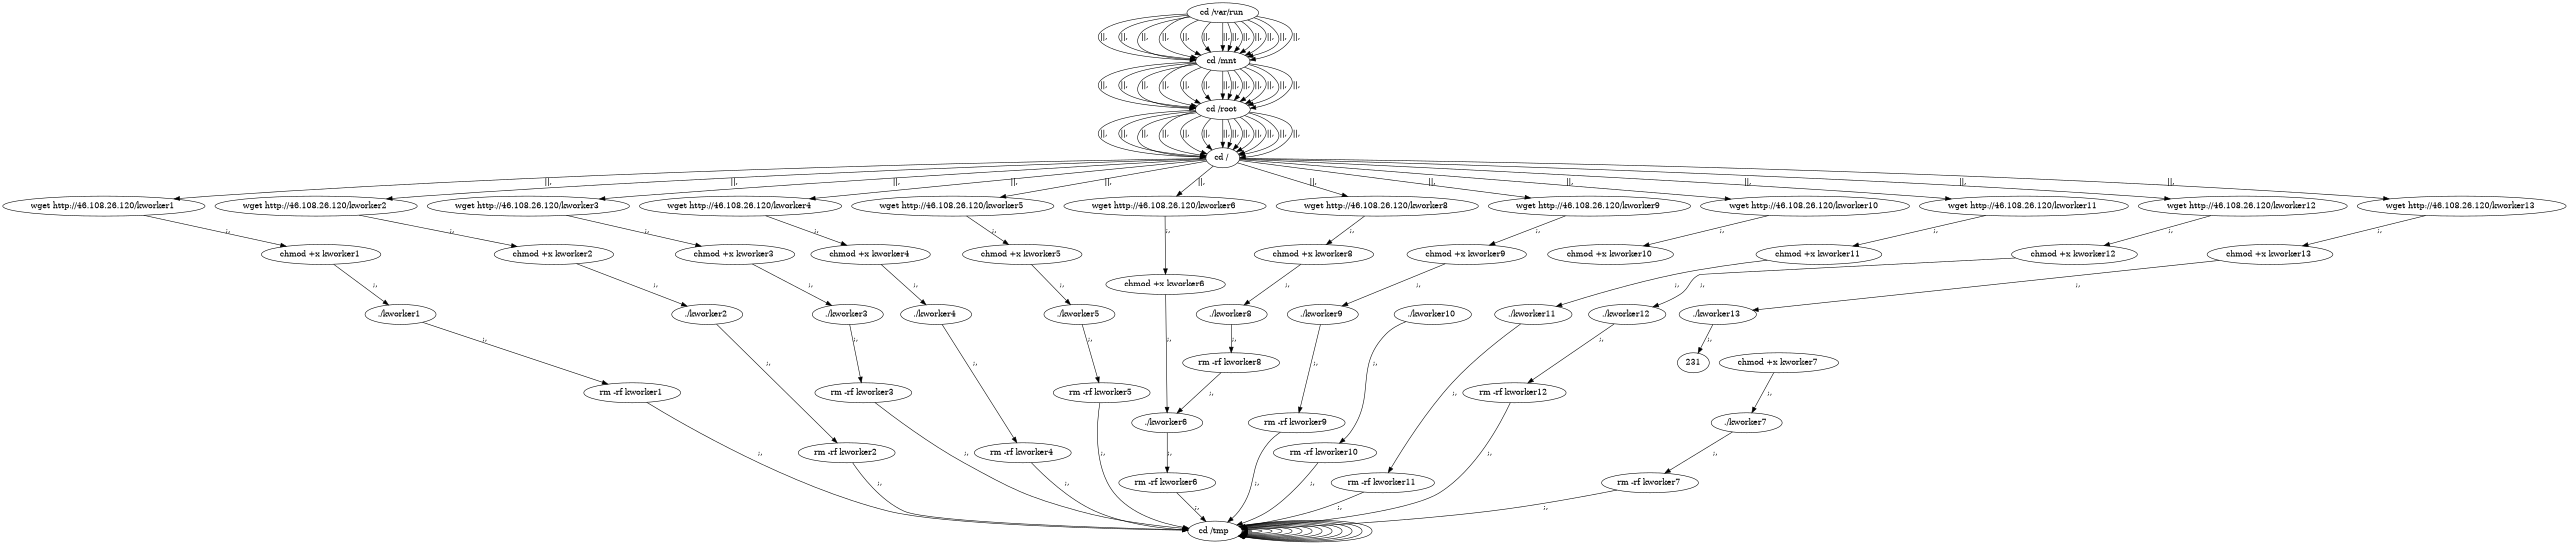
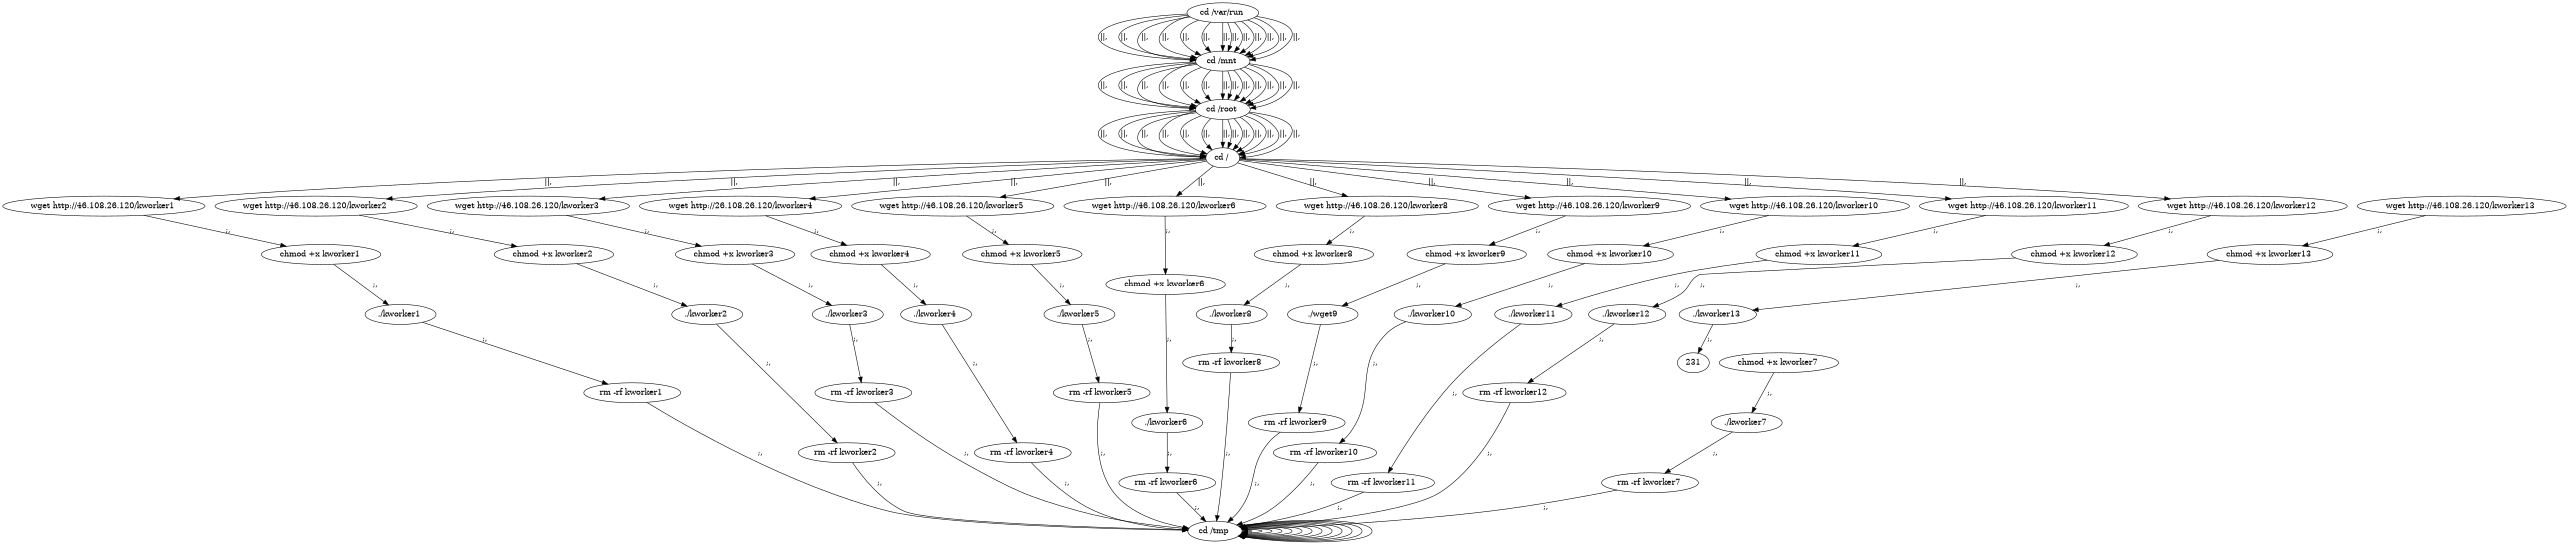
(1812, 171) -> none
(741, 206) -> (741, 206)
none -> (1523, 284)
(1323, 314) -> (1323, 314)
(1201, 391) -> (1225, 444)
